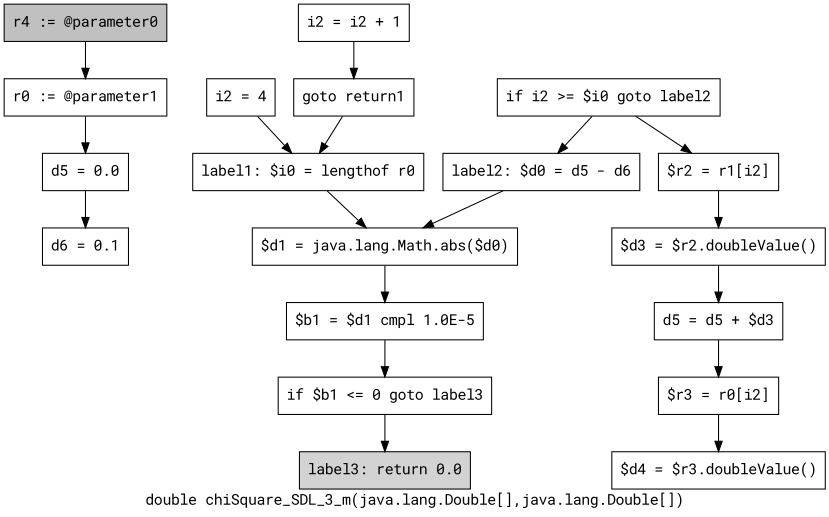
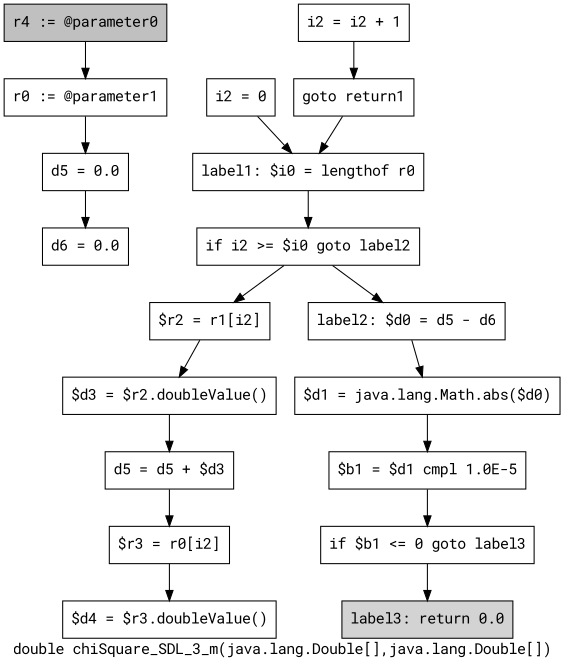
(241, 97) -> (241, 97)
(343, 206) -> (308, 204)
(85, 247) -> (85, 247)
